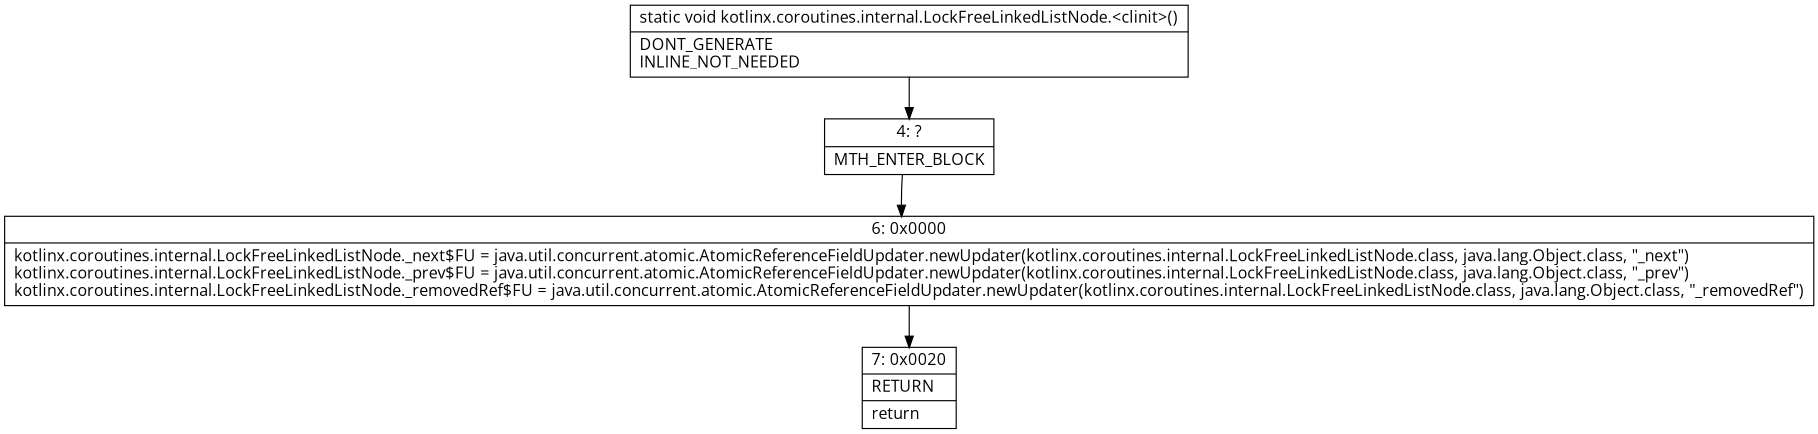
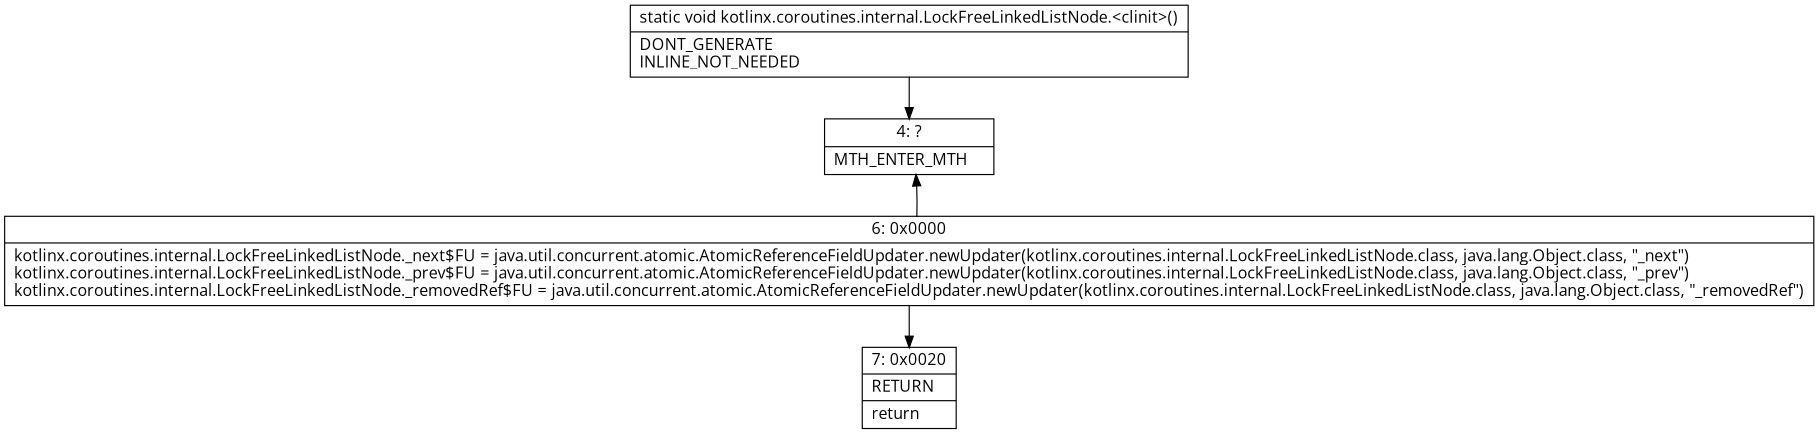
(909, 160) -> (901, 160)
(902, 190) -> (917, 201)
